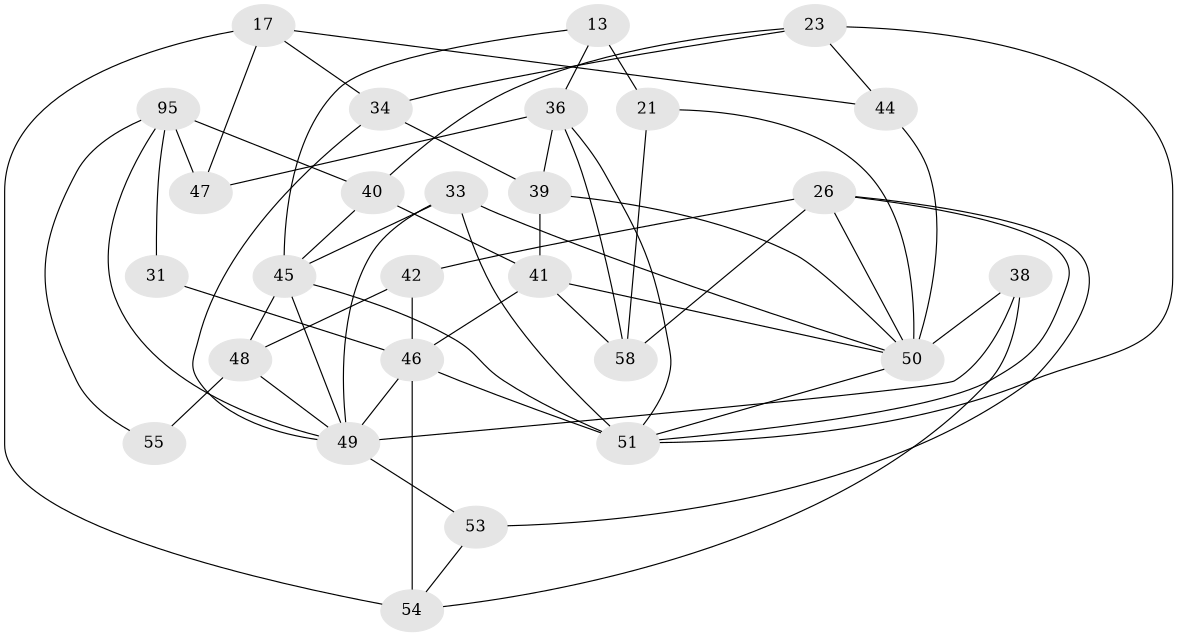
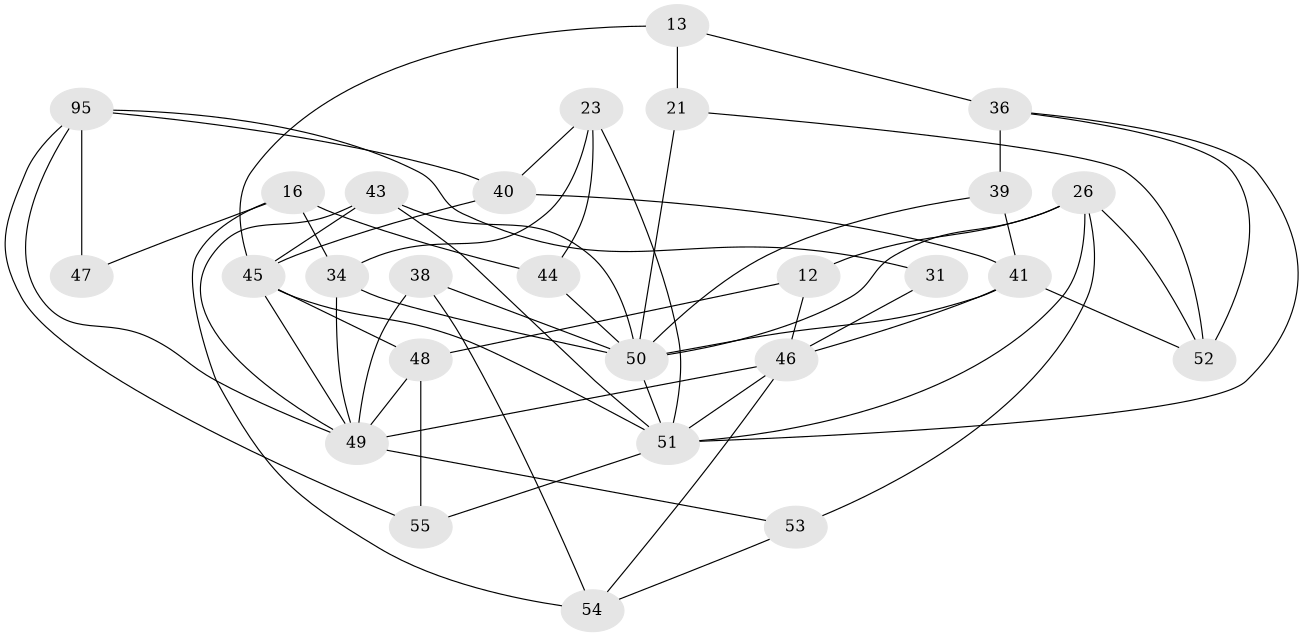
(264, 26) -> (293, 193)
(379, 151) -> none
(460, 151) -> (483, 325)
(456, 193) -> (377, 193)
(412, 276) -> (809, 276)
(626, 360) -> (1205, 360)
none -> (530, 490)
